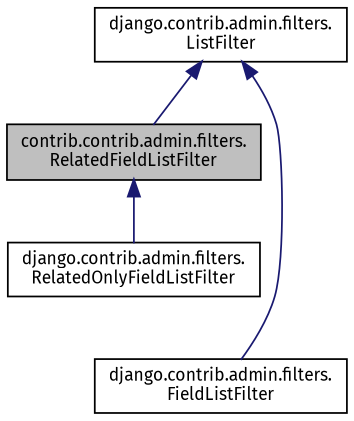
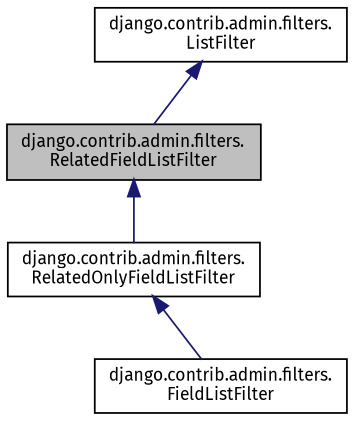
(134, 152) -> (134, 152)
(282, 220) -> (183, 335)
